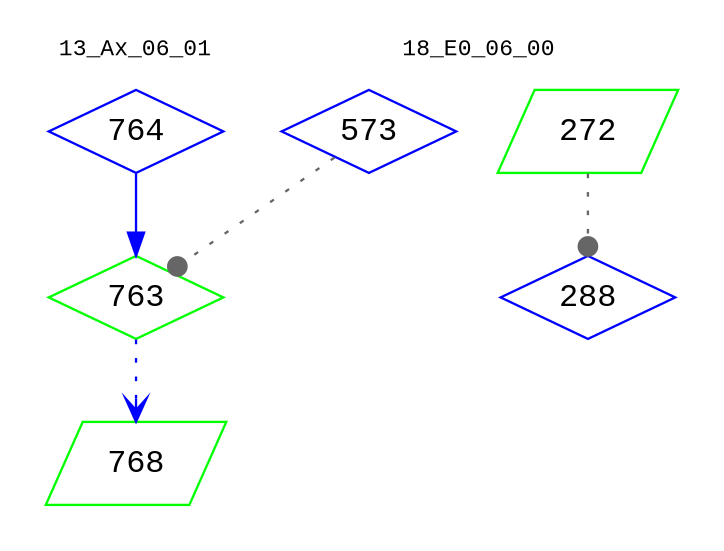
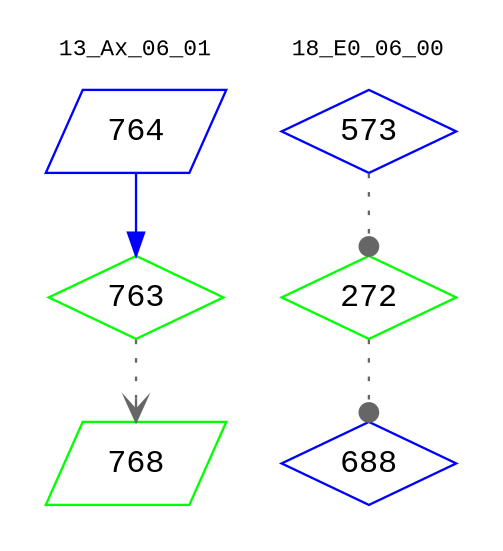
(136, 131) -> (136, 131)
(588, 131) -> (369, 297)
(279, 196) -> (369, 205)
(588, 297) -> (369, 463)
(136, 369) -> (136, 369)
